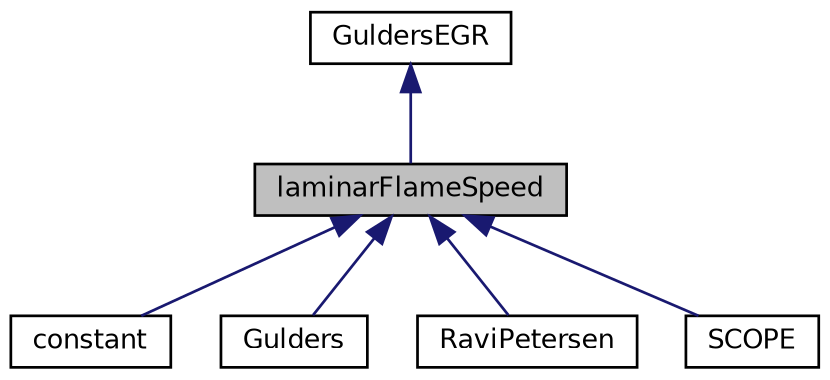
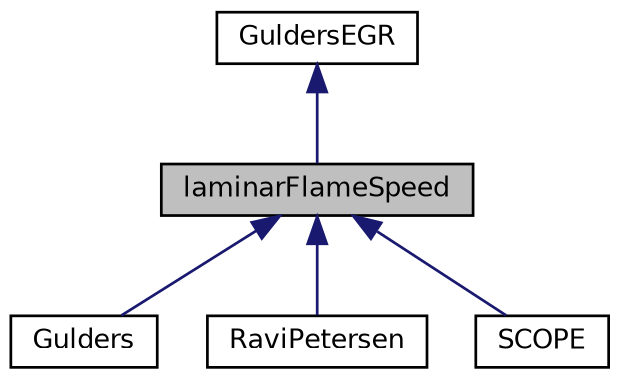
(91, 342) -> none
